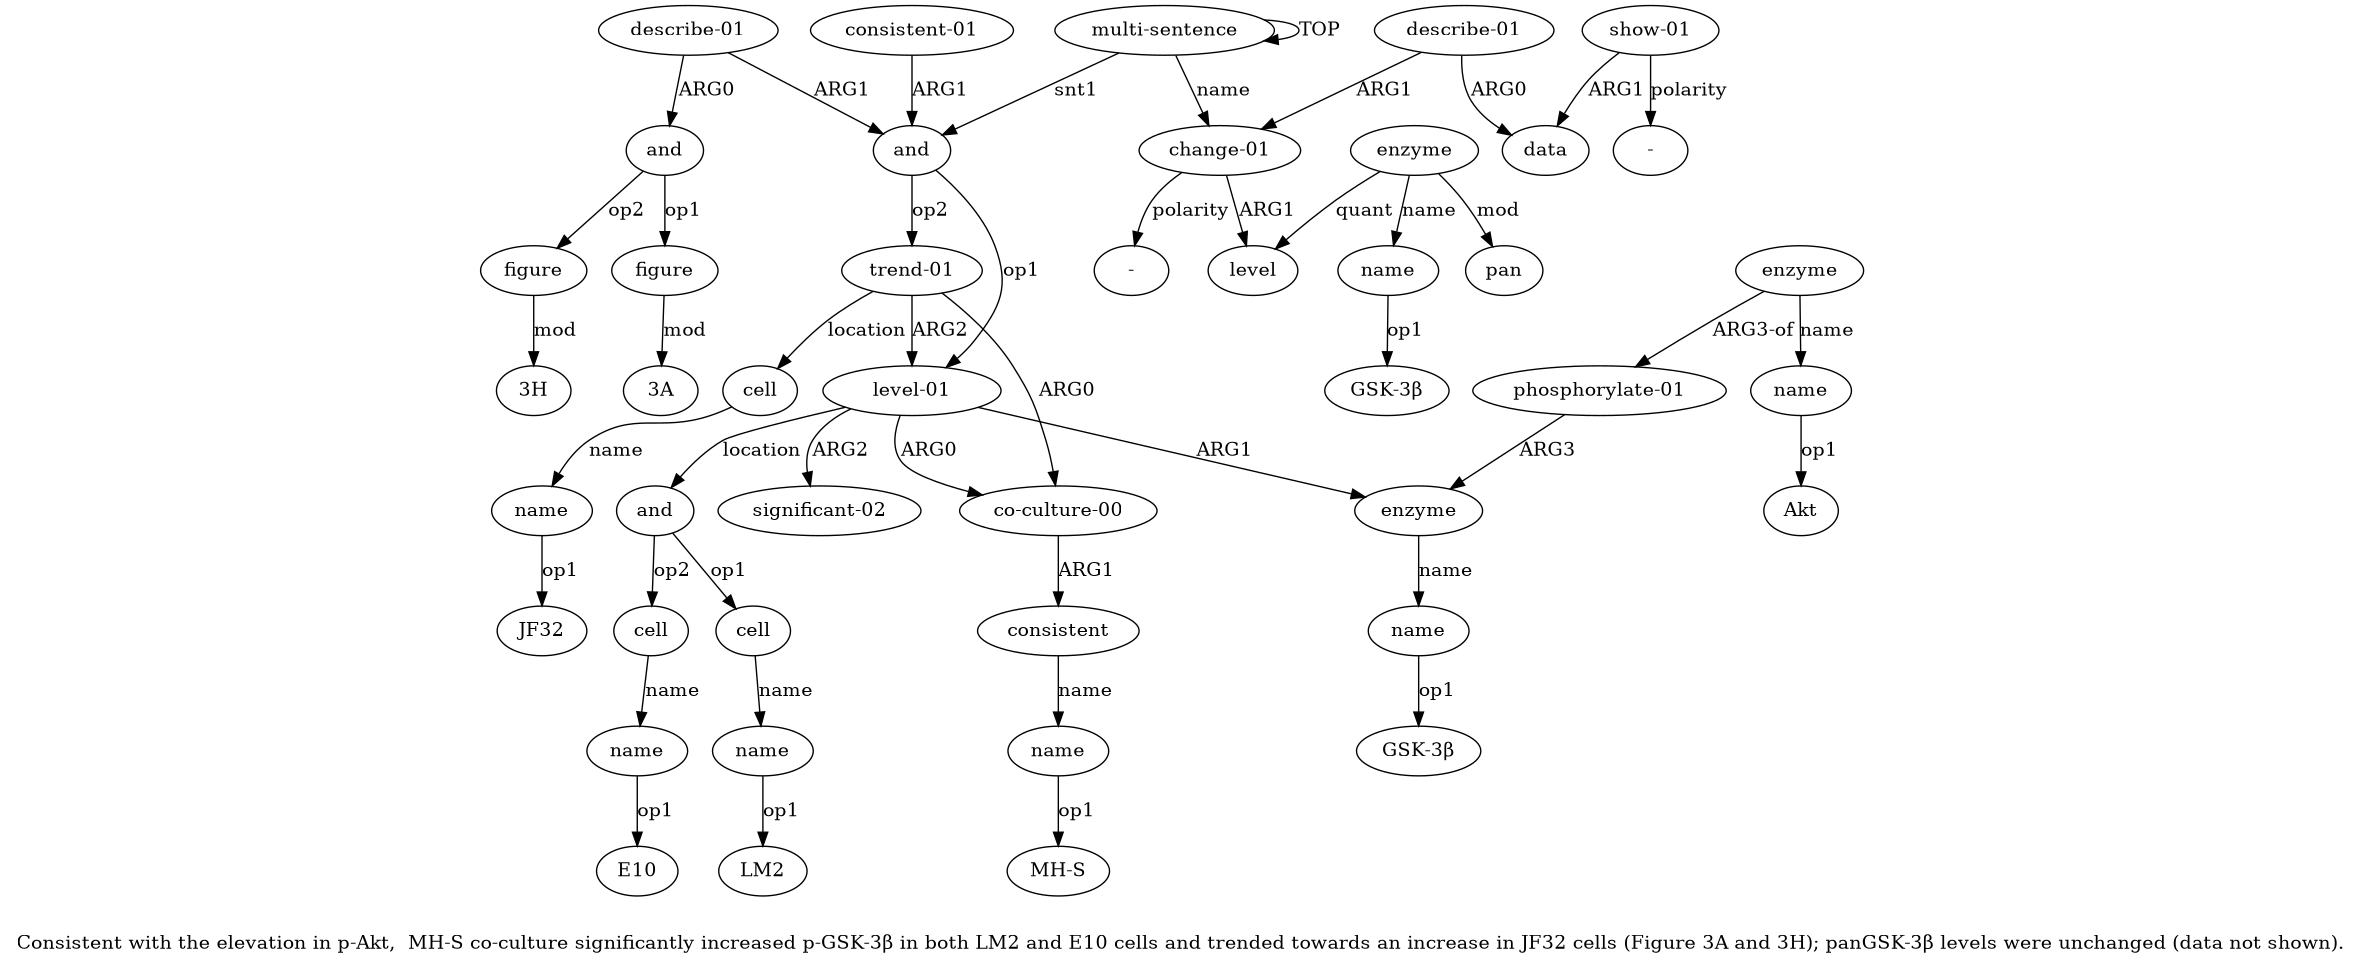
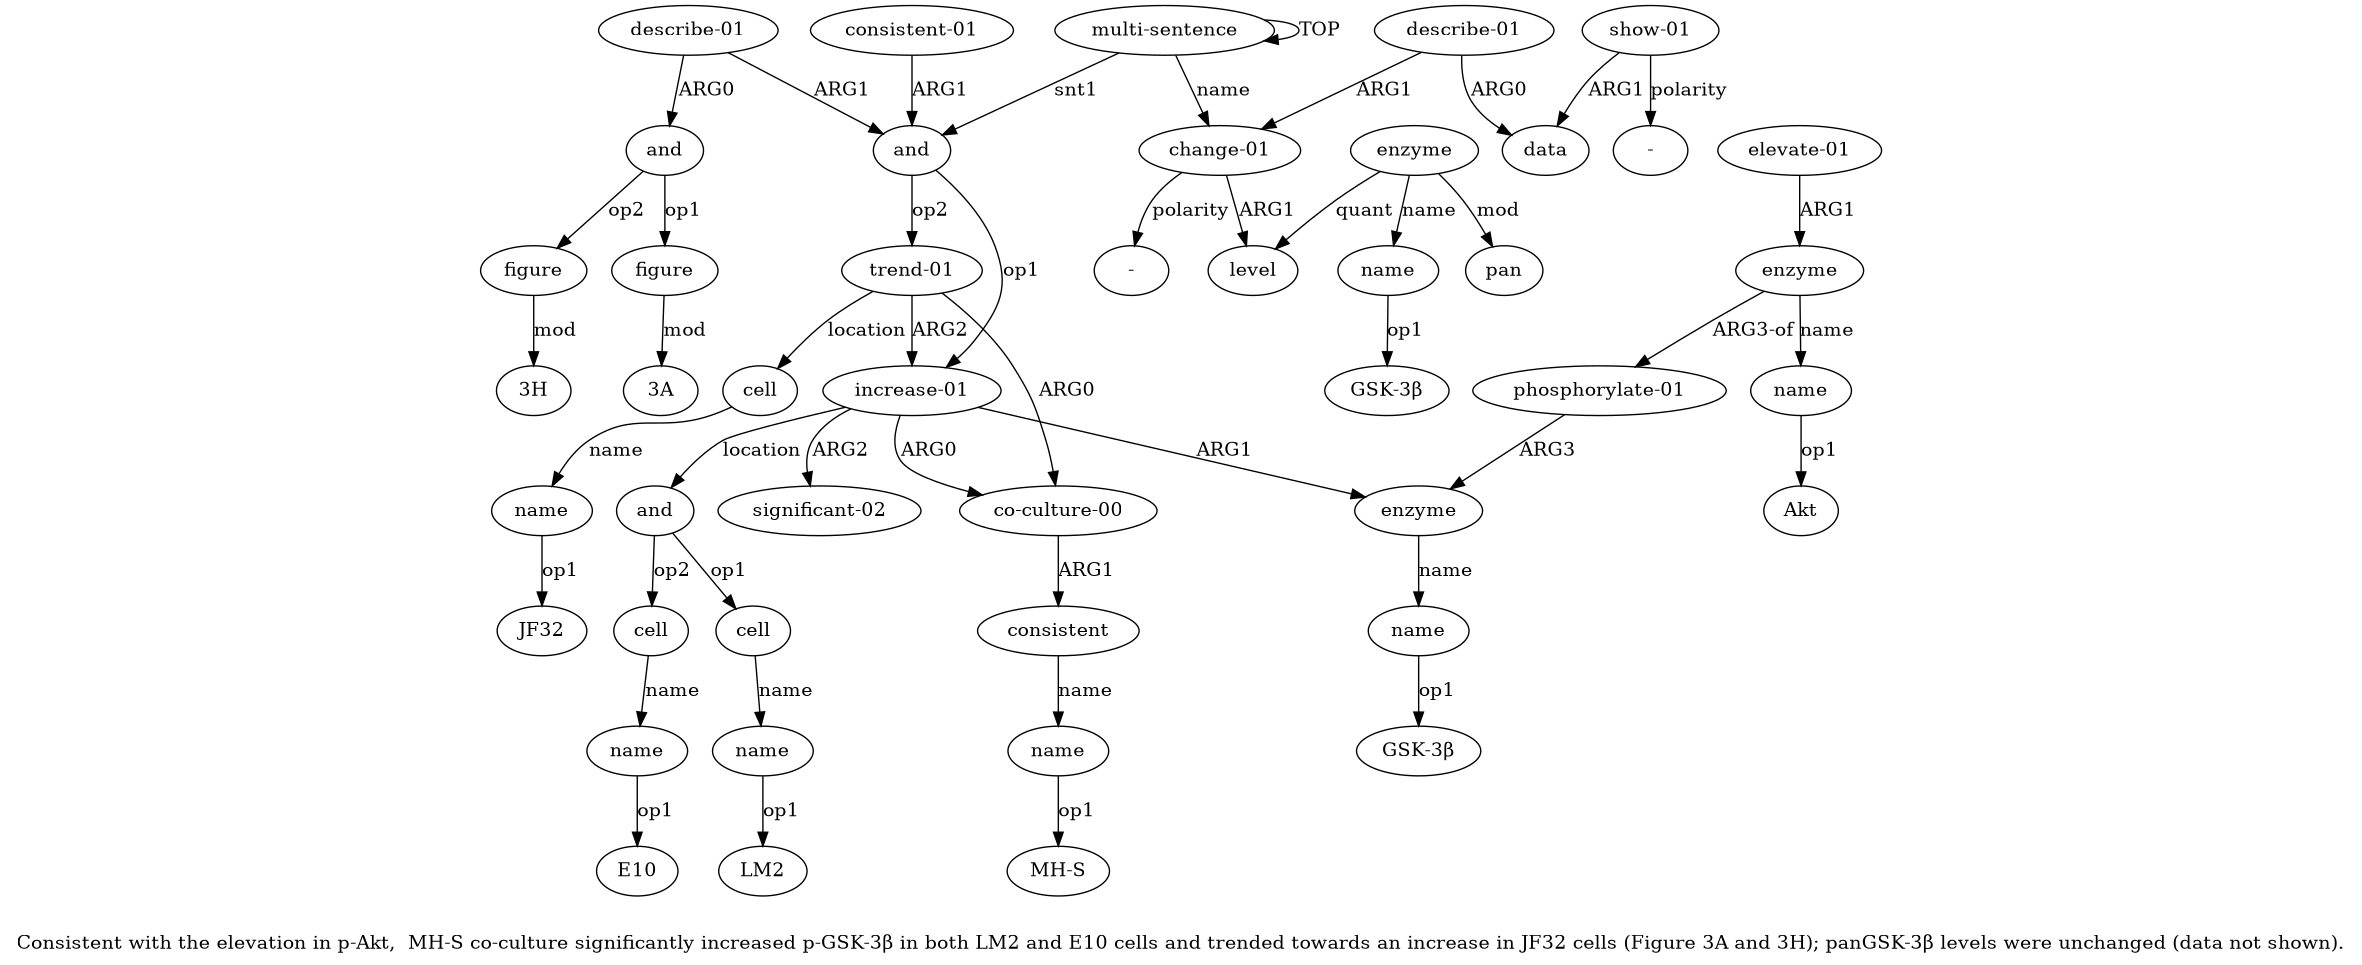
none -> (1800, 150)
(912, 391) -> (912, 391)
